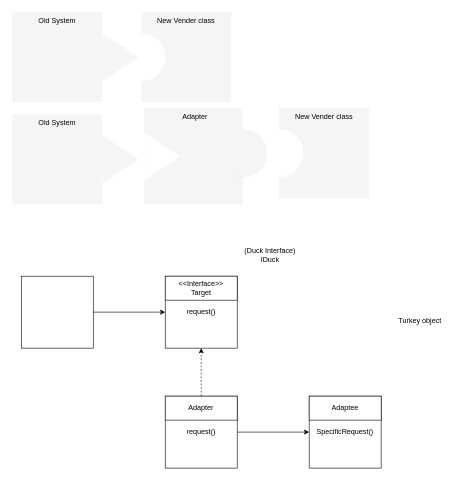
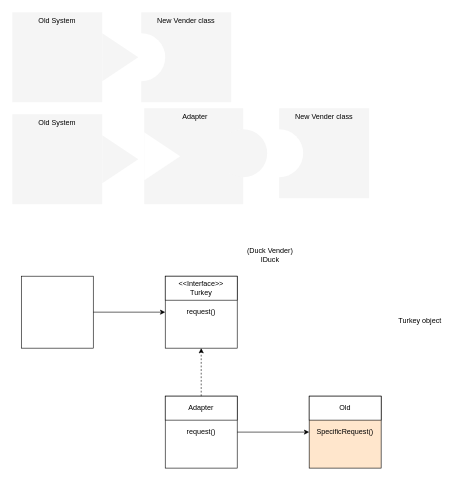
(270, 255) -> (270, 255)
(201, 288) -> (201, 288)
(345, 408) -> (345, 408)
(345, 432) -> (345, 432)
